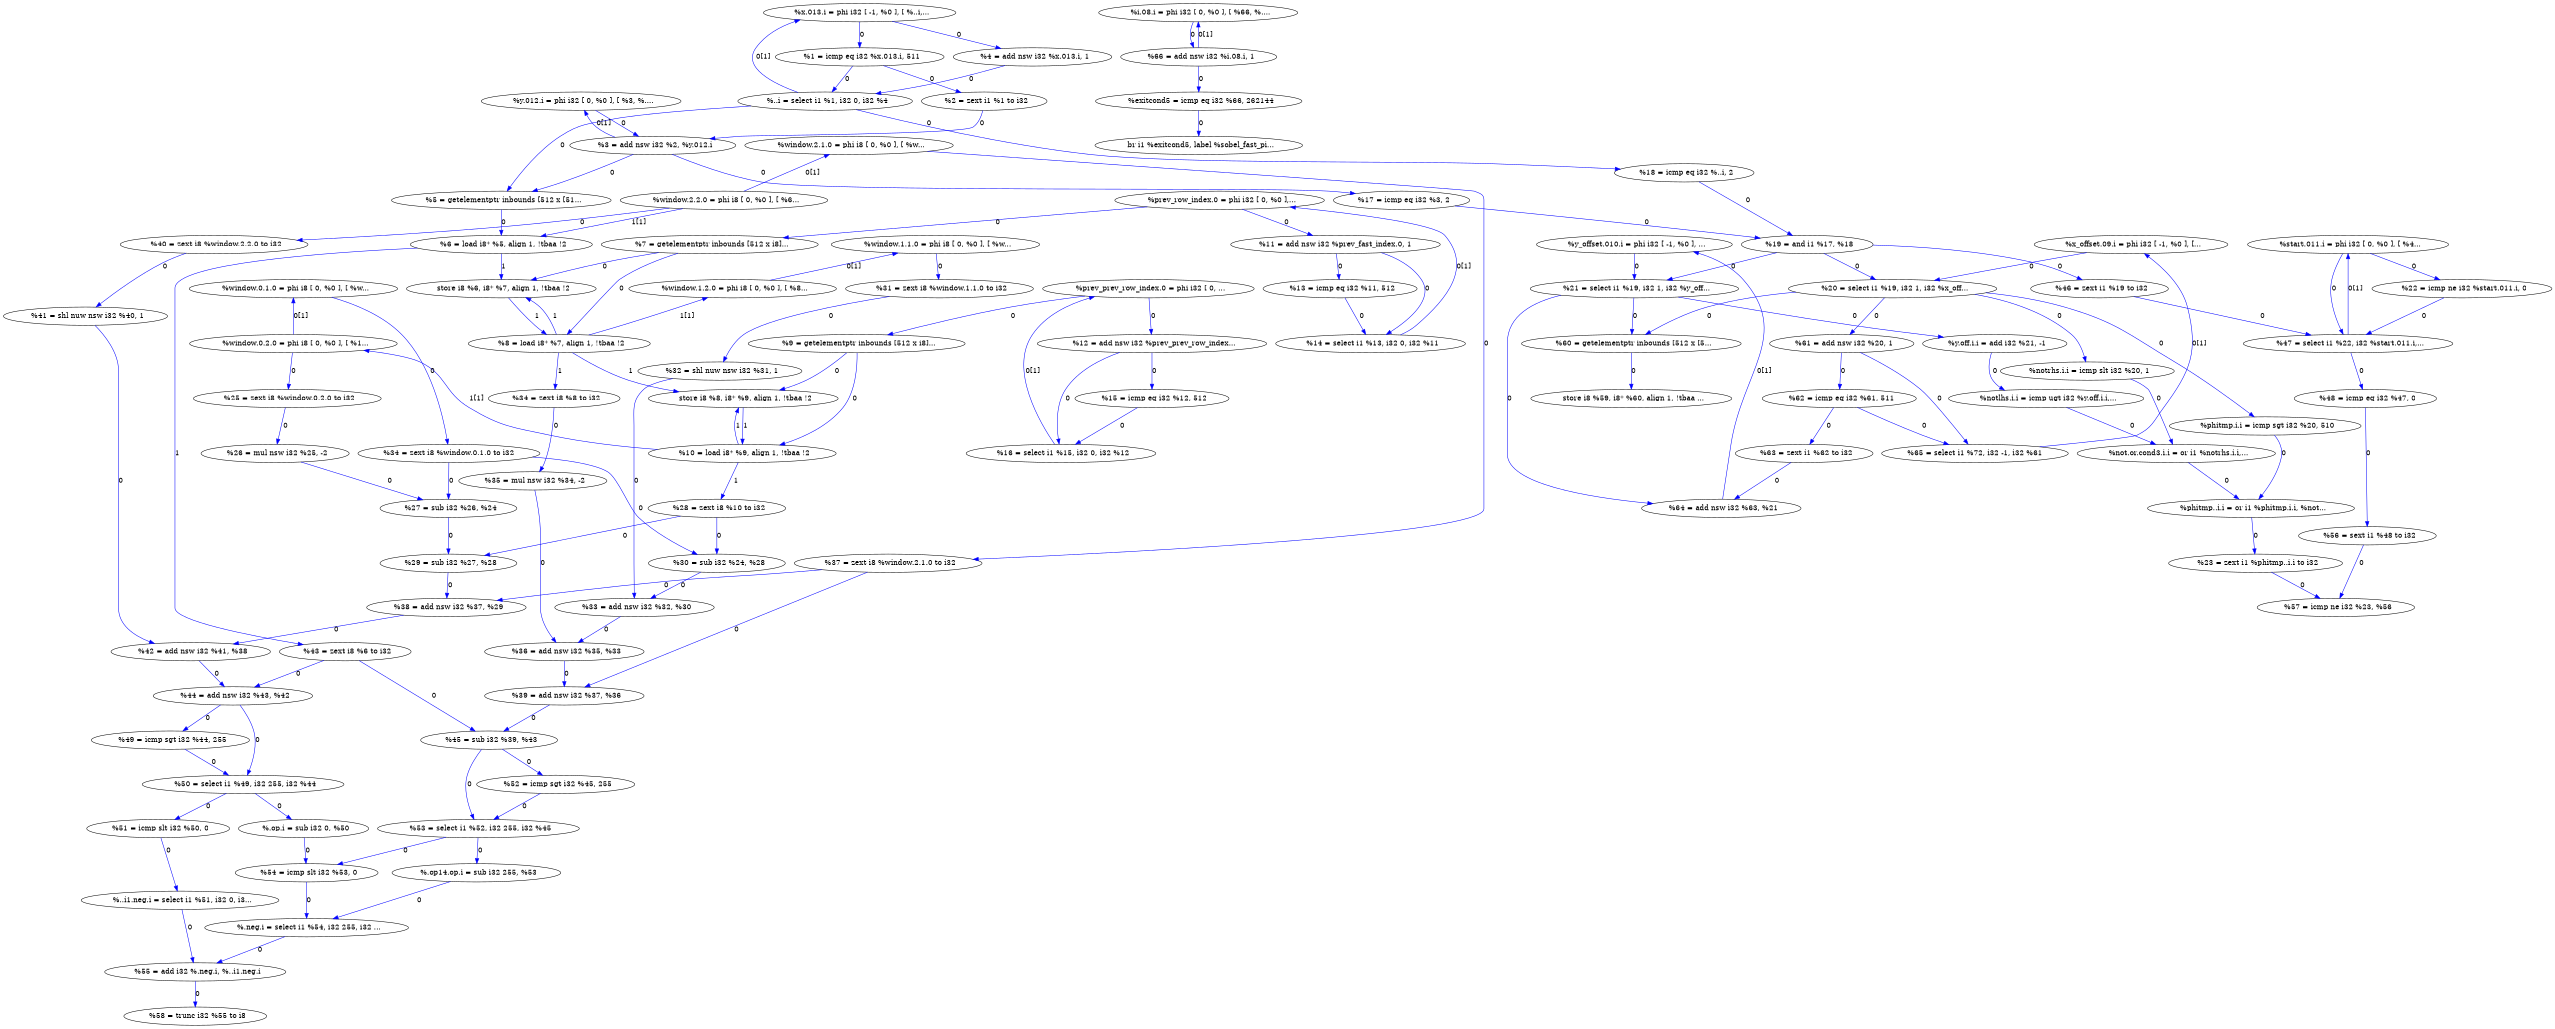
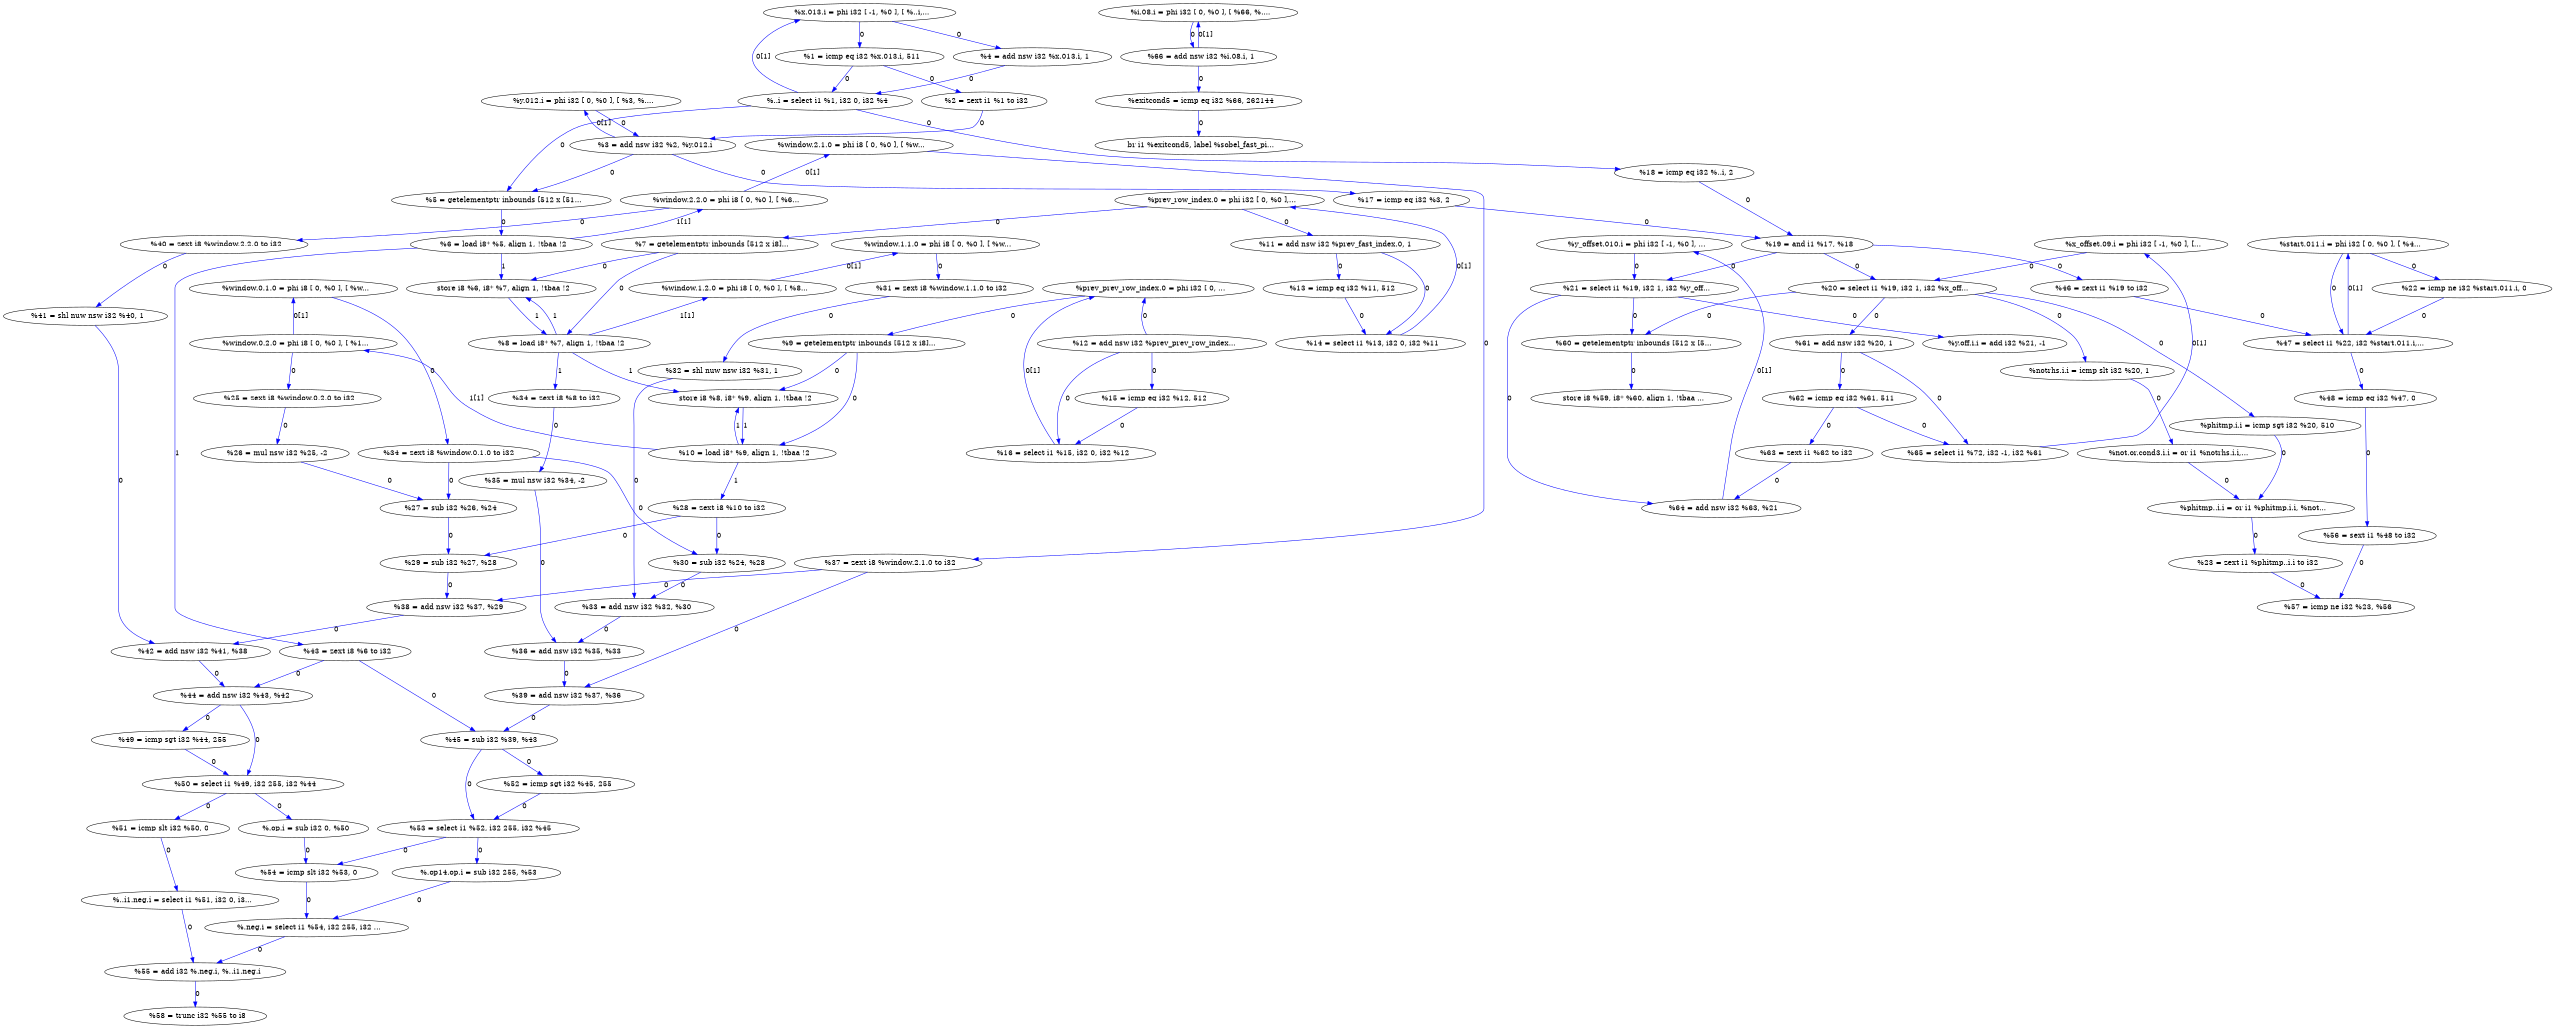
(614, 222) -> (635, 229)
(1150, 314) -> (1142, 319)
(2046, 399) -> none
